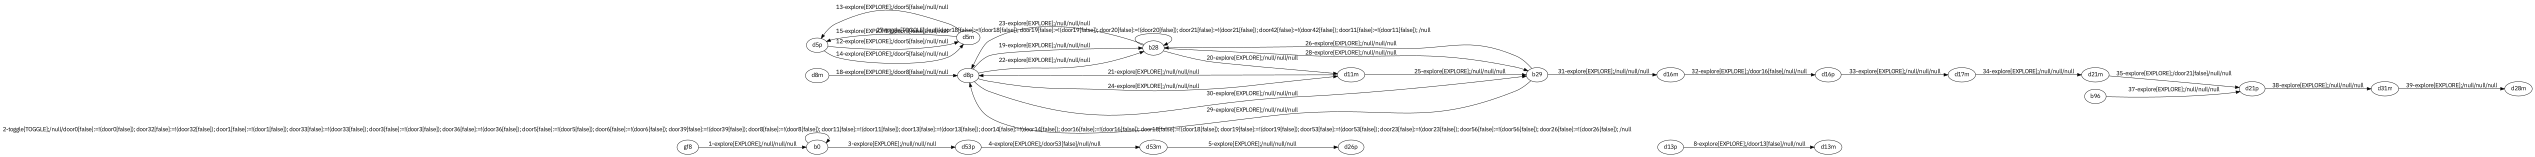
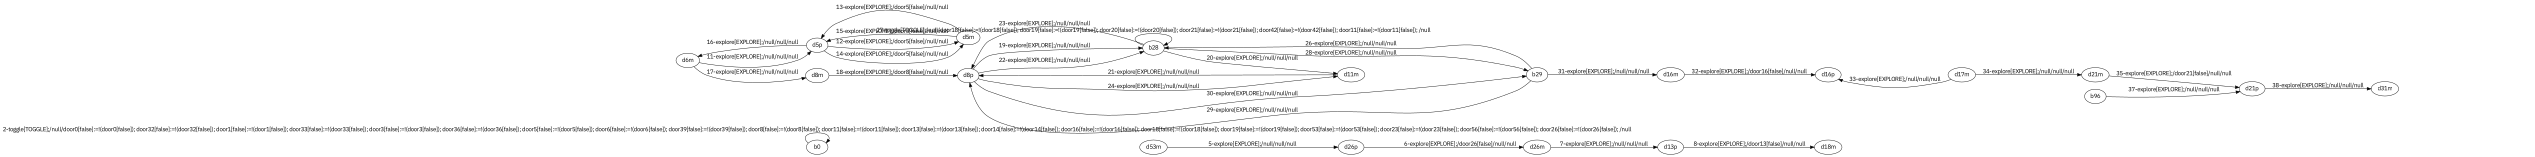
none -> (688, 60)
(1444, 75) -> none
(1893, 75) -> (1897, 88)
(2518, 89) -> none
(688, 147) -> none
(968, 147) -> none
none -> (1537, 147)
(1828, 147) -> (1828, 147)
